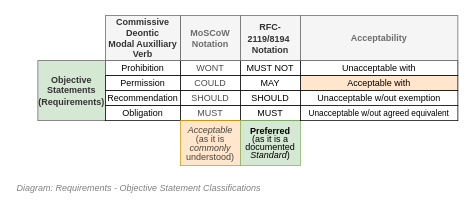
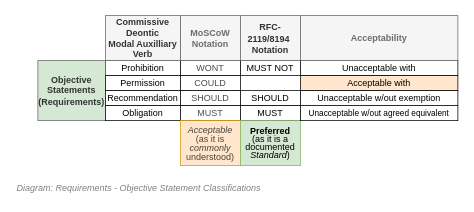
(270, 83) -> none
